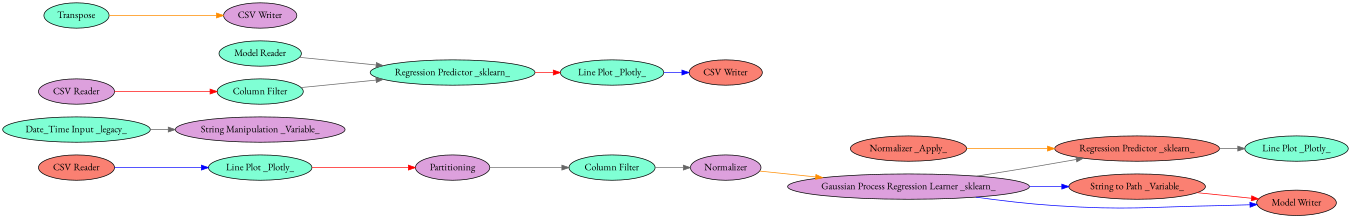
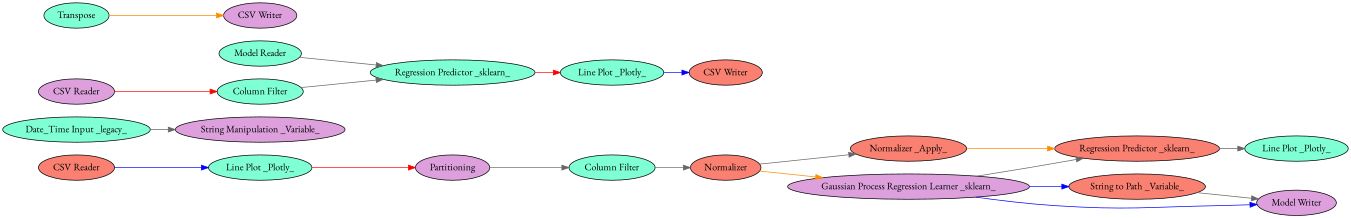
none -> (804, 159)
(726, 168) -> (726, 168)
(1224, 195) -> (1224, 195)
(1297, 203) -> (1297, 203)
